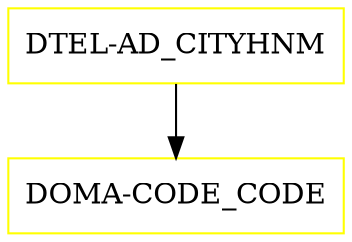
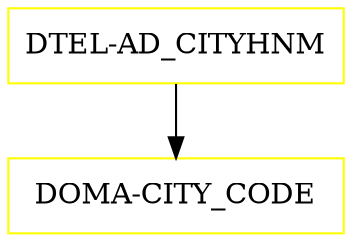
(176, 196) -> (176, 196)
